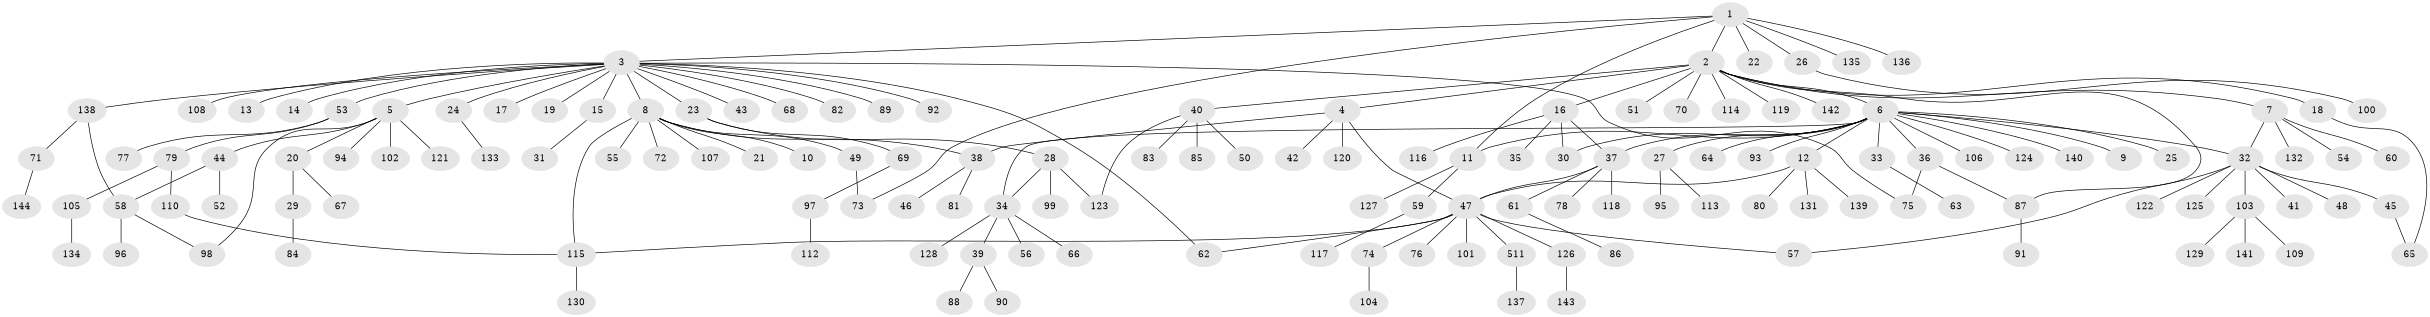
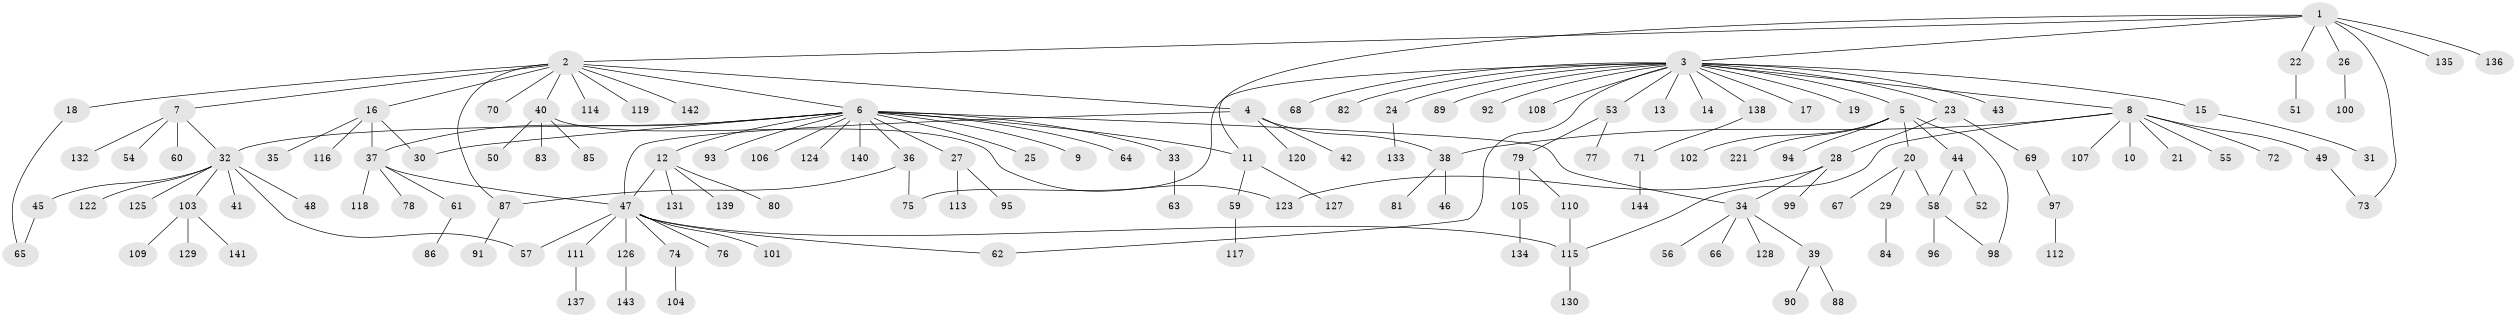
(1670, 87) -> (2296, 87)
(440, 159) -> (1739, 159)
(96, 161) -> (1922, 183)
(1516, 255) -> (576, 255)
